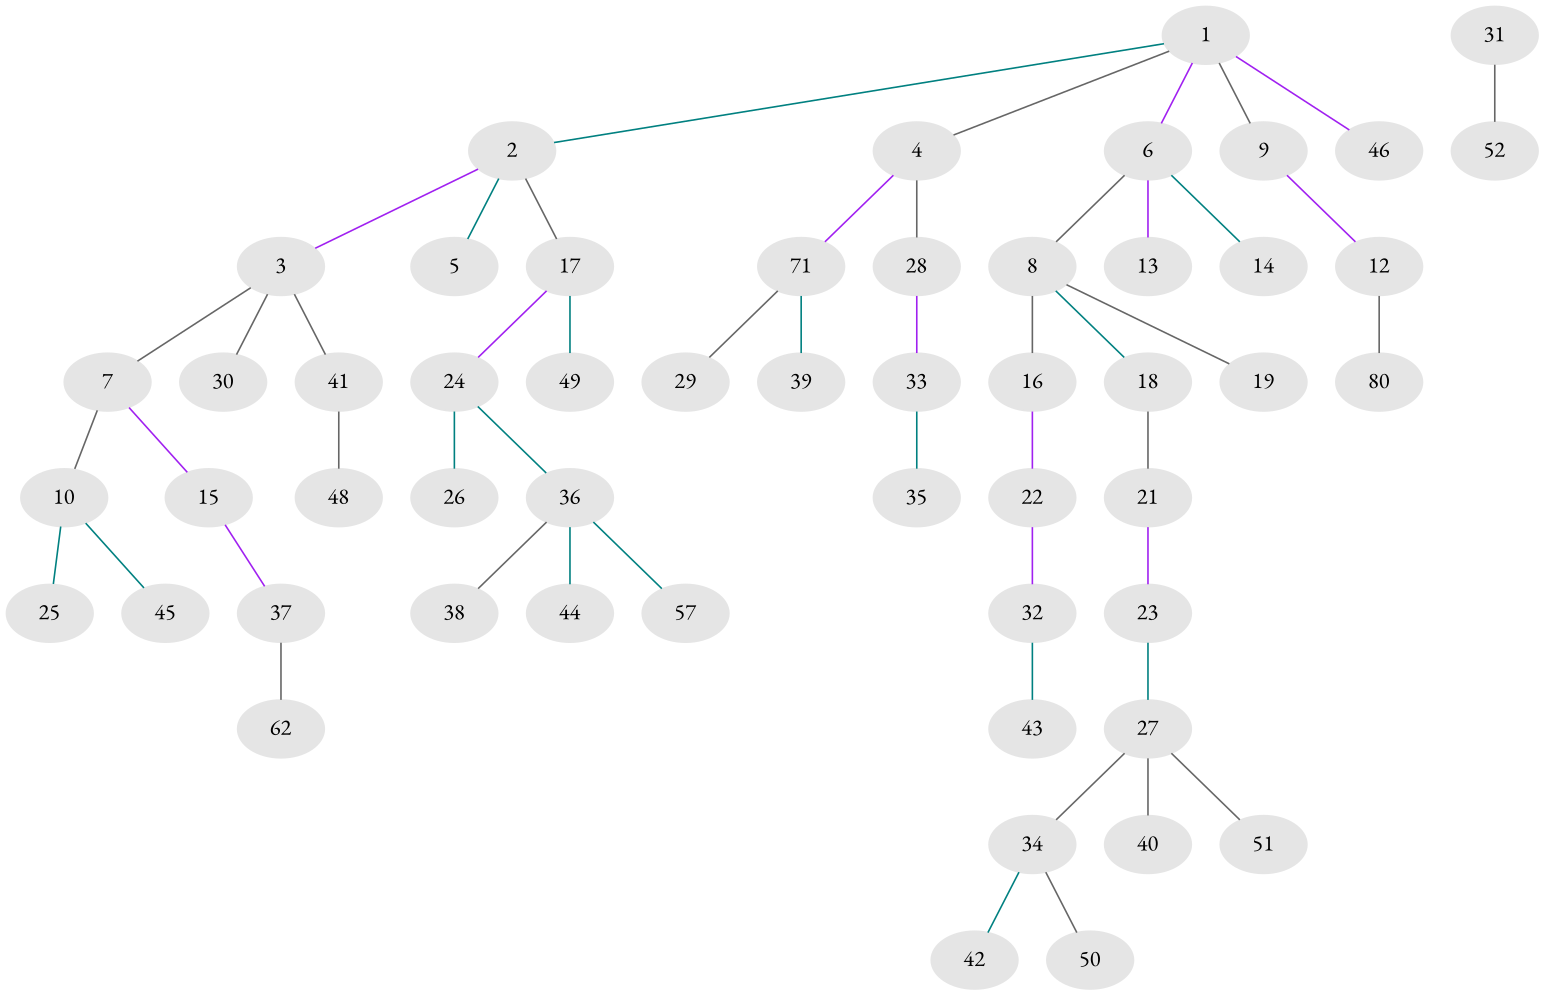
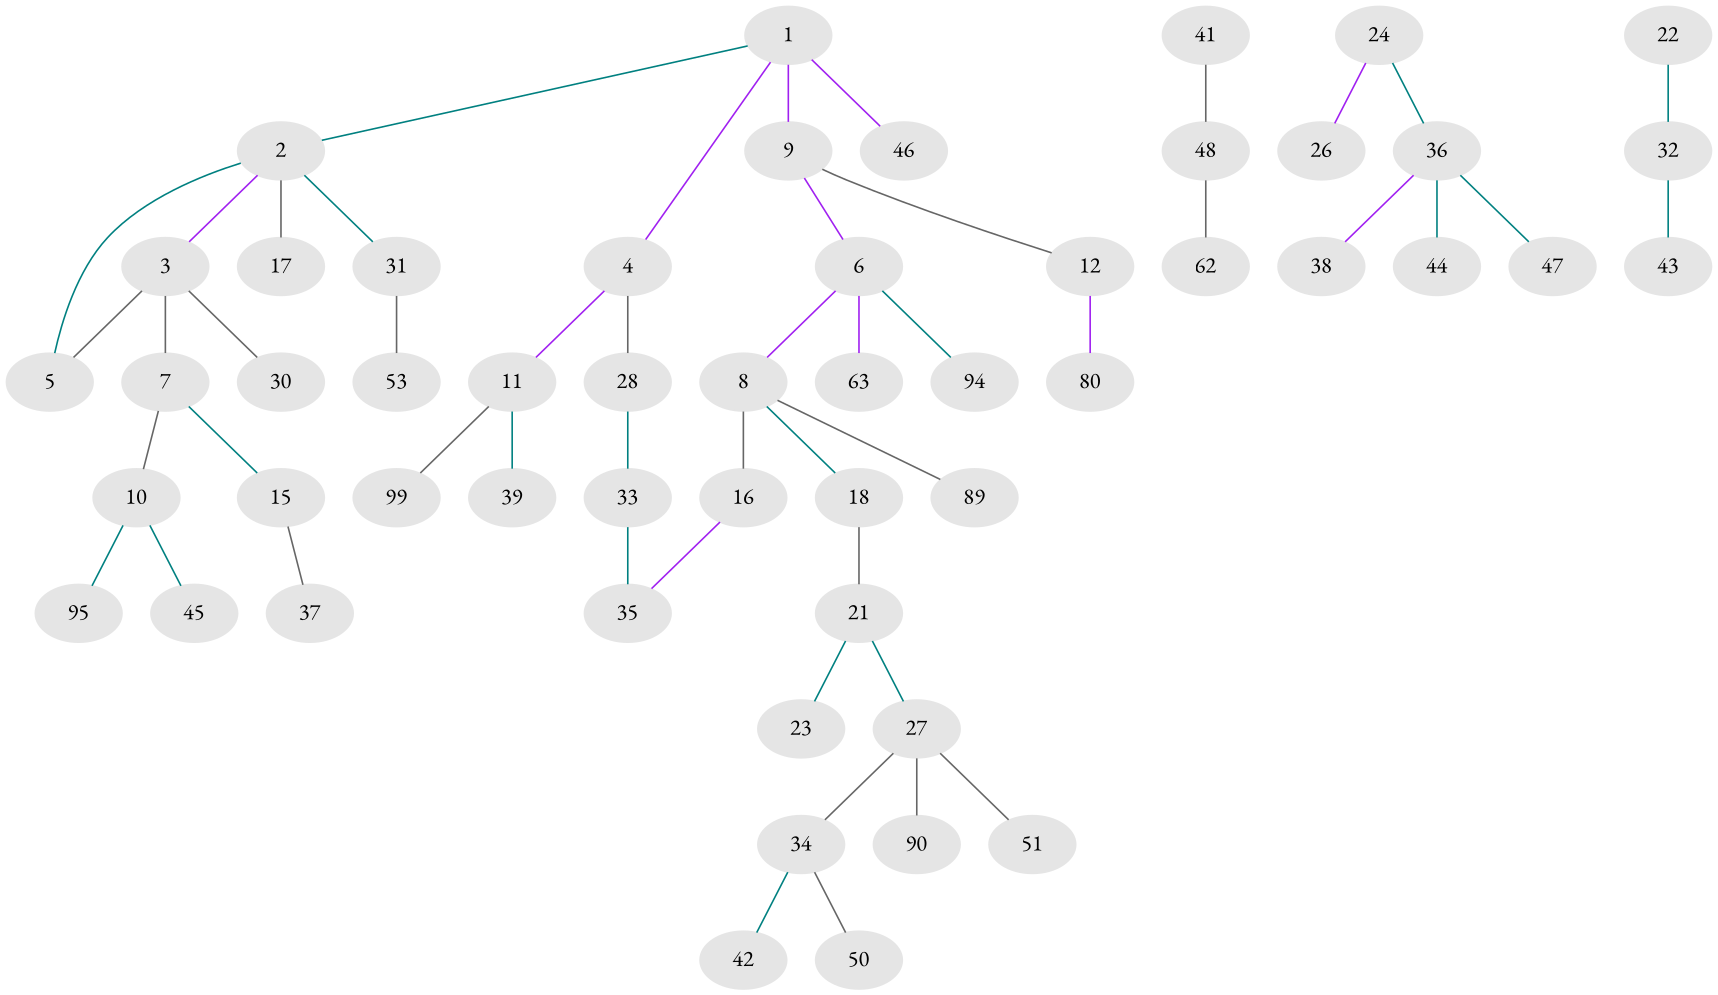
(1061, 93) -> (708, 151)
(1177, 93) -> (824, 209)
(1235, 93) -> (788, 93)
(1495, 151) -> (397, 382)
none -> (339, 209)
(1090, 209) -> (801, 324)
(1321, 209) -> (936, 214)
(801, 267) -> (512, 382)
(1148, 267) -> (859, 382)
(1264, 267) -> (975, 382)
(310, 324) -> (108, 324)
(512, 324) -> none
(917, 324) -> (628, 440)
(1379, 324) -> (1090, 324)
(570, 382) -> none
(686, 382) -> (397, 498)
(1264, 382) -> (975, 498)
(158, 440) -> (223, 440)
(454, 440) -> (1350, 93)
(1032, 440) -> (686, 555)
(512, 555) -> (1379, 209)
(245, 556) -> (295, 556)
(1032, 556) -> (1668, 93)
(1148, 556) -> (830, 671)
(50, 613) -> (79, 613)
(686, 613) -> (1553, 267)
(281, 671) -> (1206, 209)
(1148, 671) -> (888, 671)
(1148, 845) -> (917, 845)
